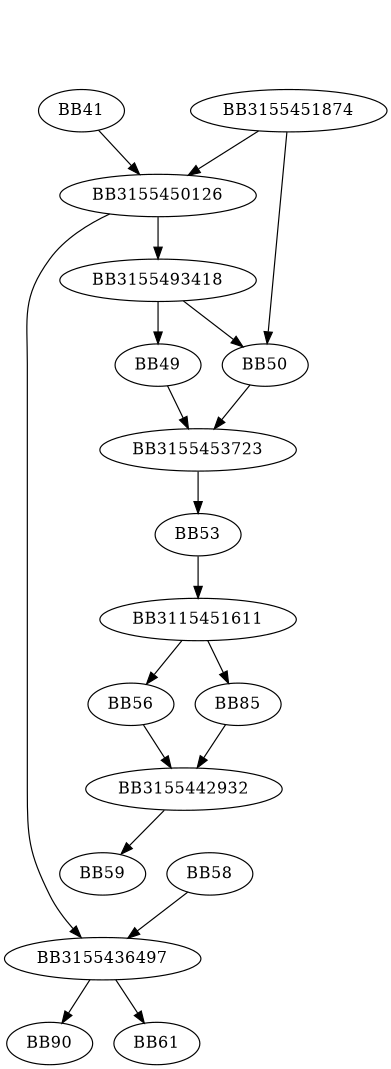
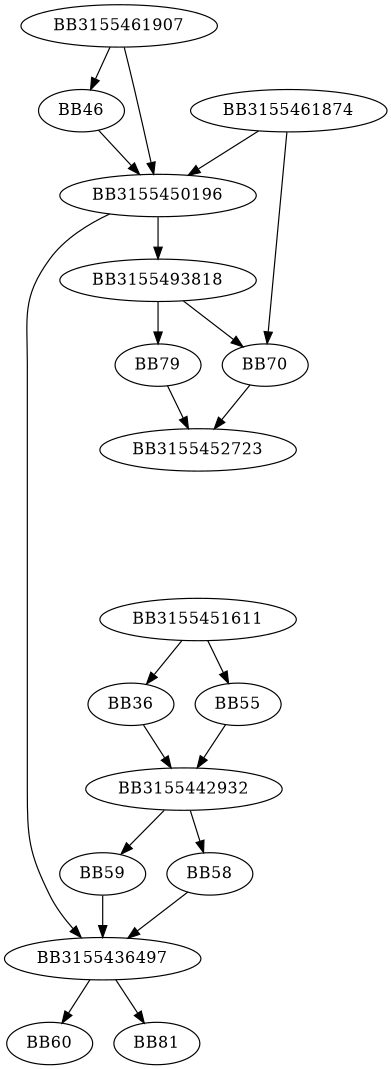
none -> (119, 26)
(81, 111) -> (81, 111)
(289, 111) -> (289, 111)
(158, 196) -> (158, 196)
(158, 280) -> (158, 280)
(158, 365) -> (158, 365)
(265, 365) -> (265, 365)
(198, 450) -> (198, 450)
(198, 535) -> none
(198, 620) -> (198, 620)
(131, 704) -> (131, 704)
(238, 704) -> (238, 704)
none -> (195, 826)
none -> (103, 911)
(50, 1044) -> (50, 1044)
(157, 1044) -> (157, 1044)
